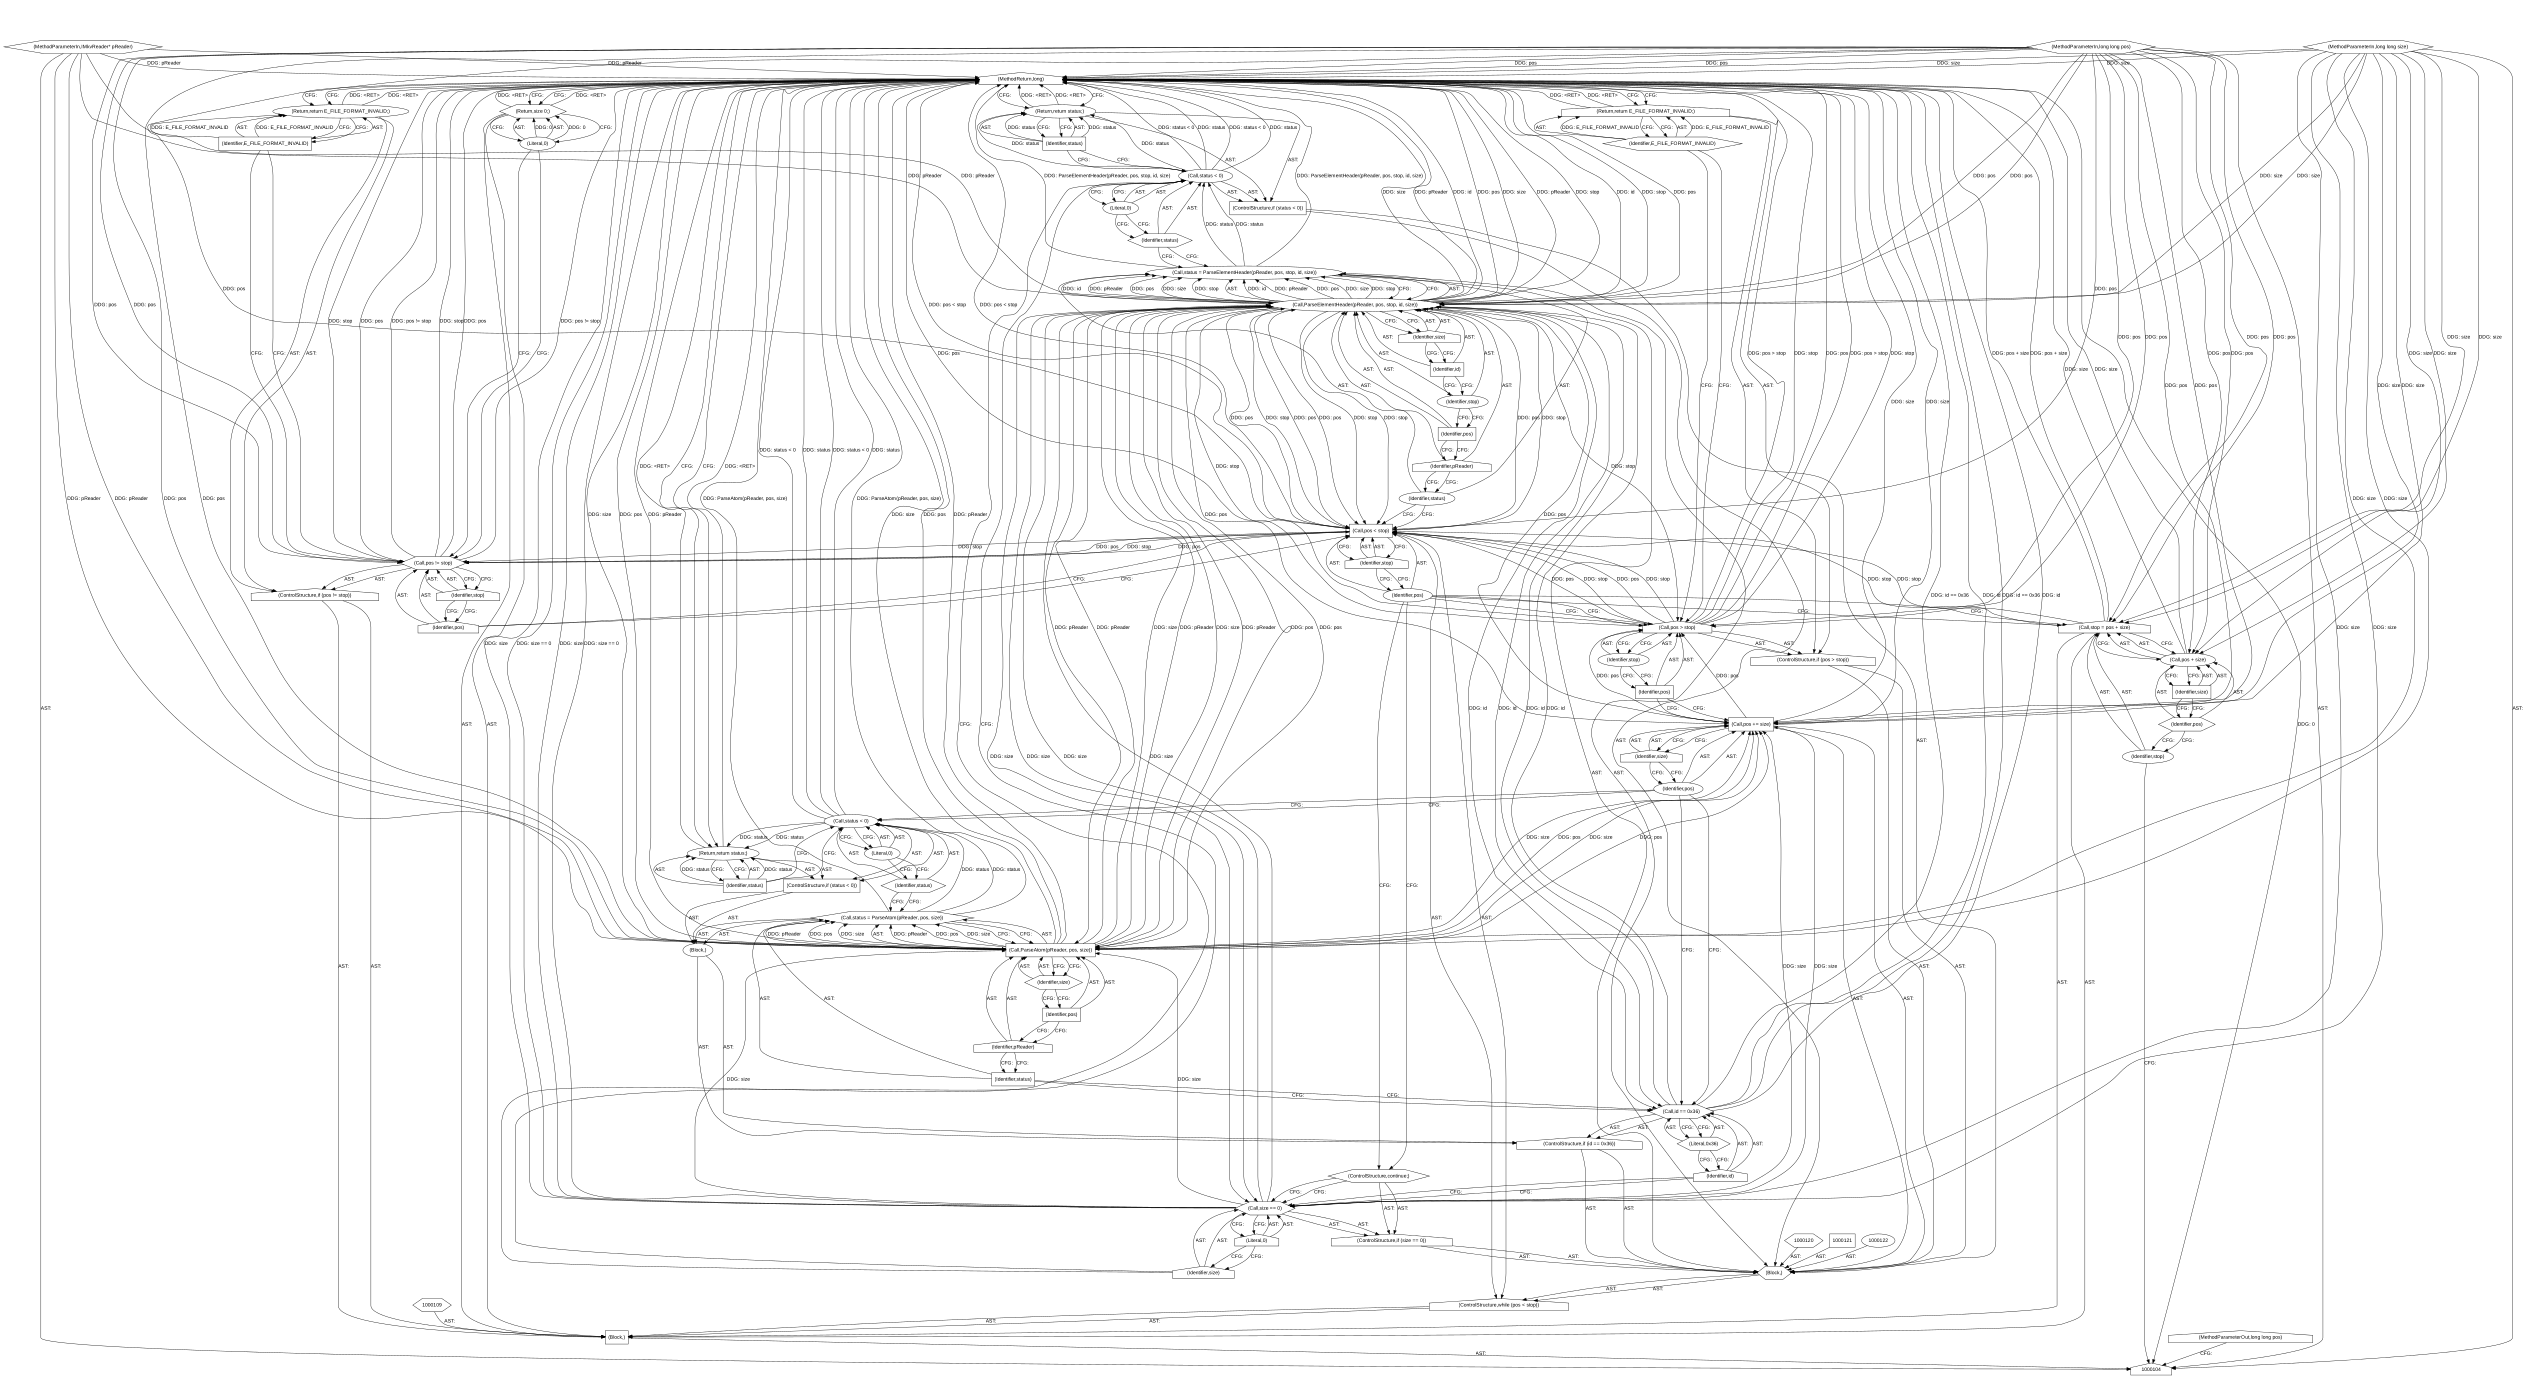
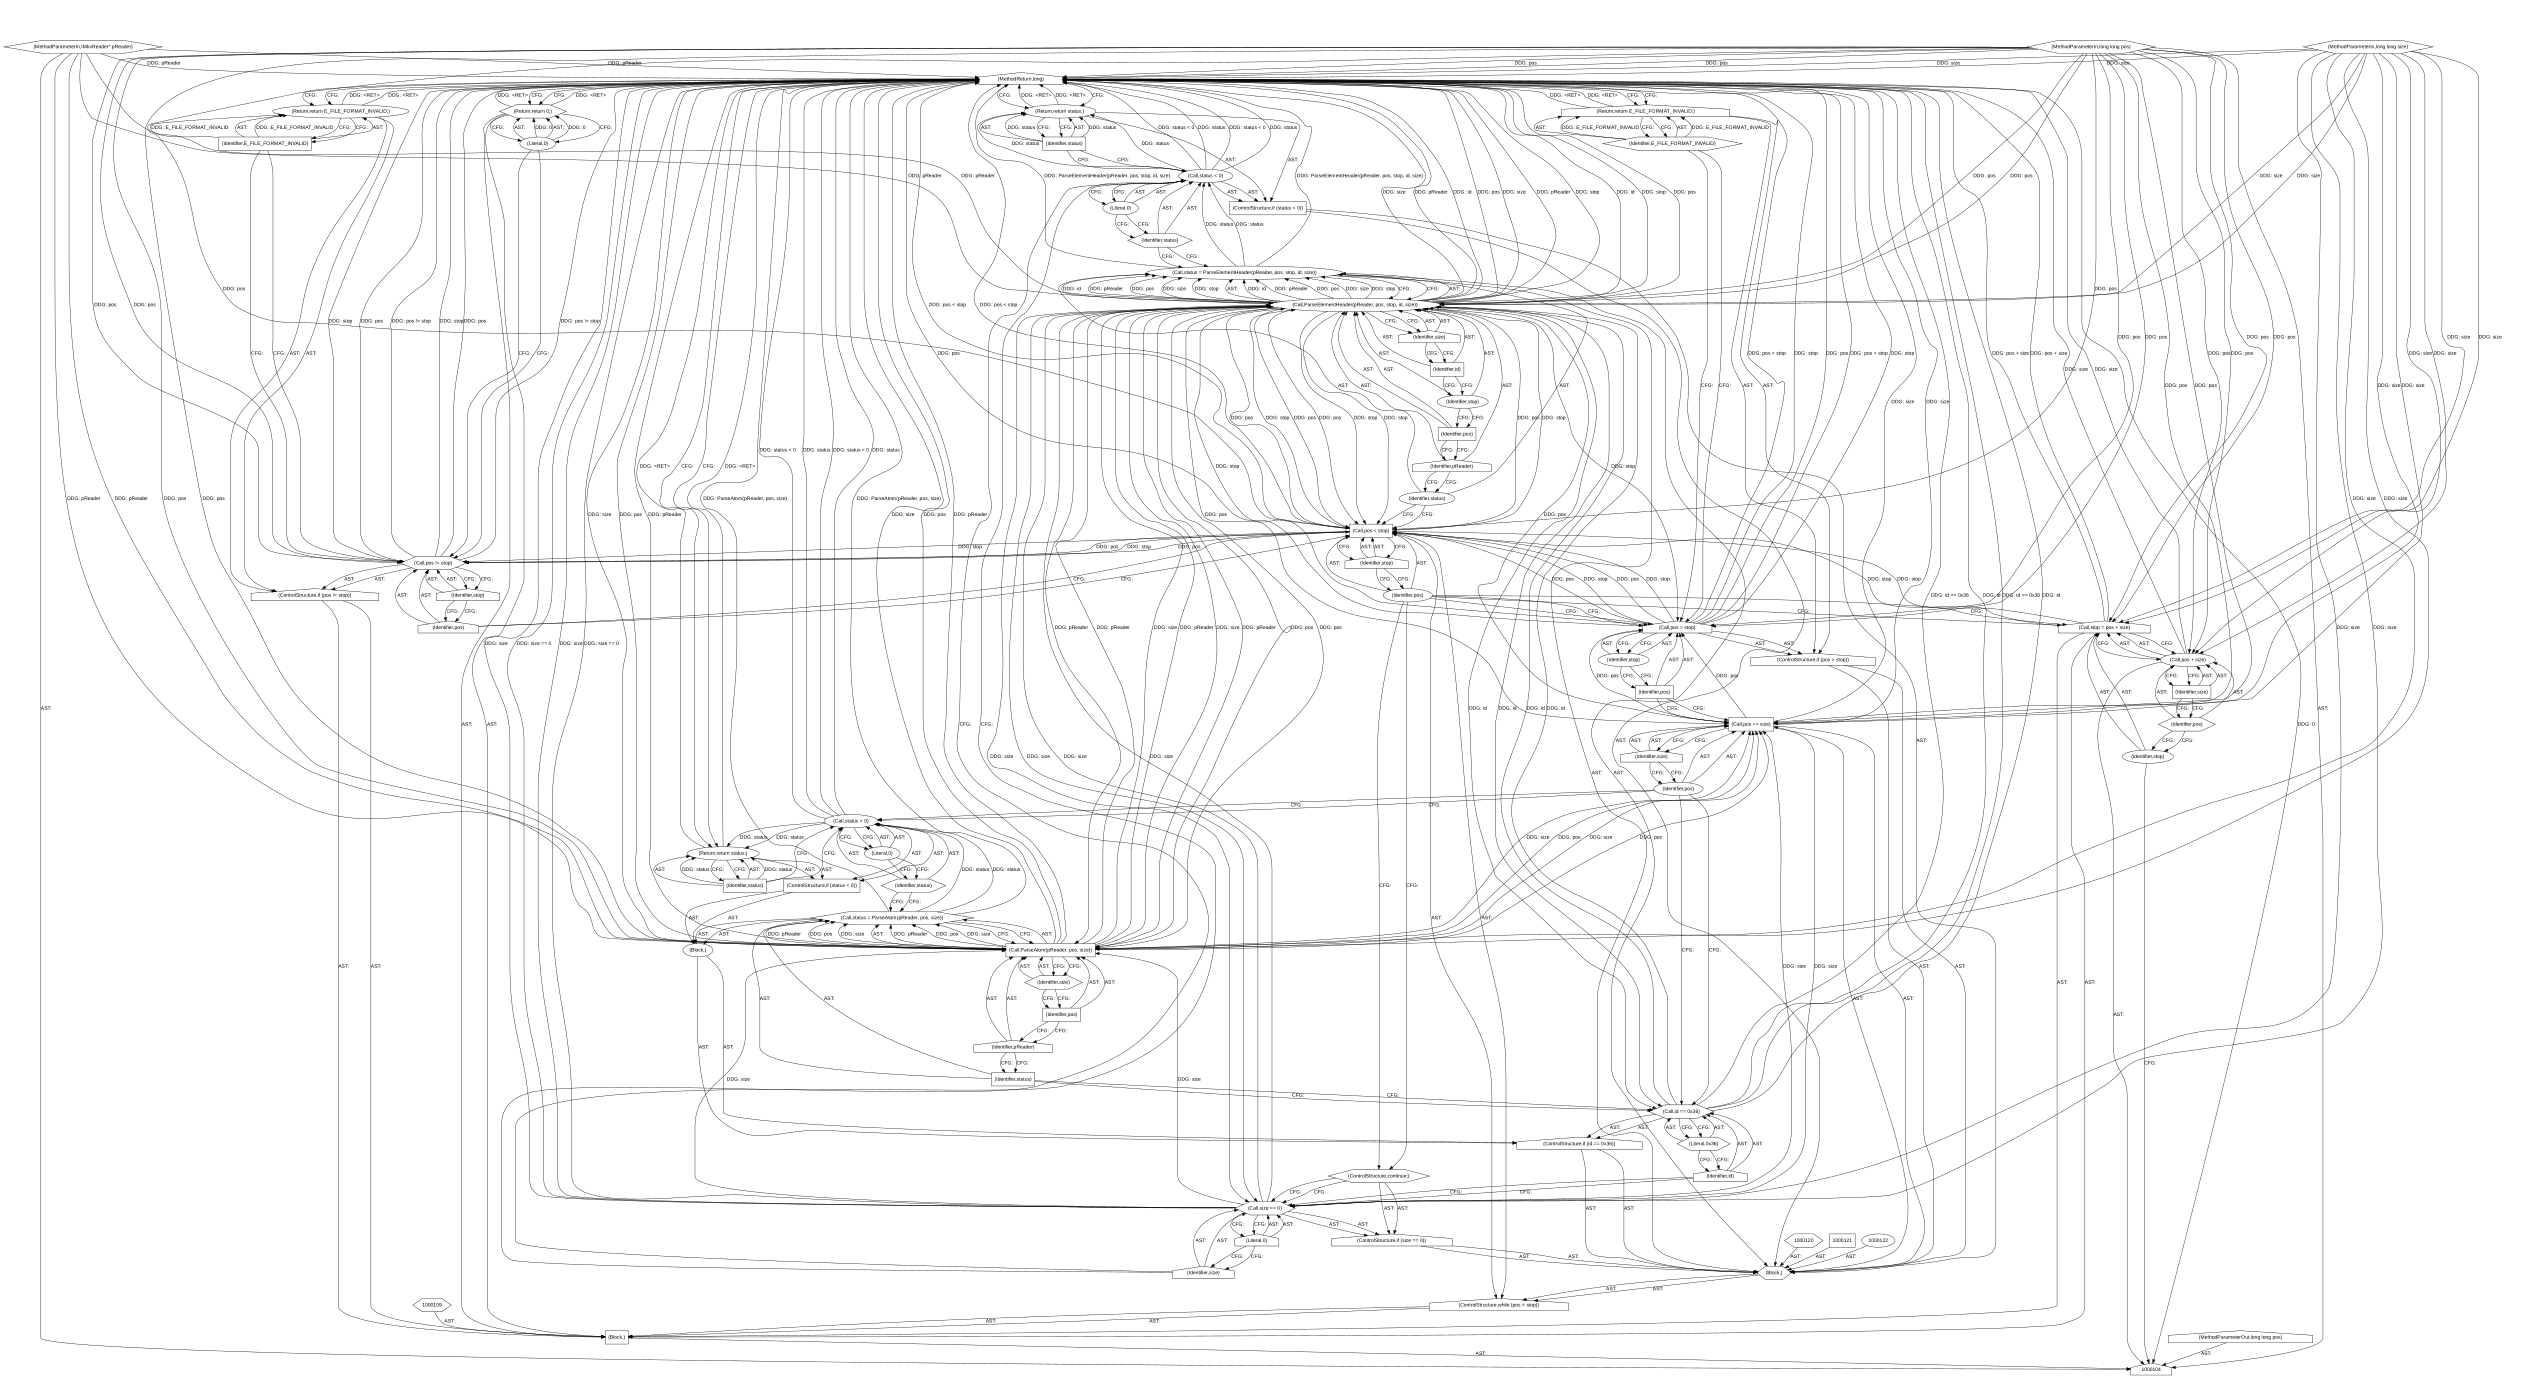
(533, 111) -> (533, 111)
(2512, 828) -> (2113, 998)
(2207, 1354) -> (2207, 1354)
